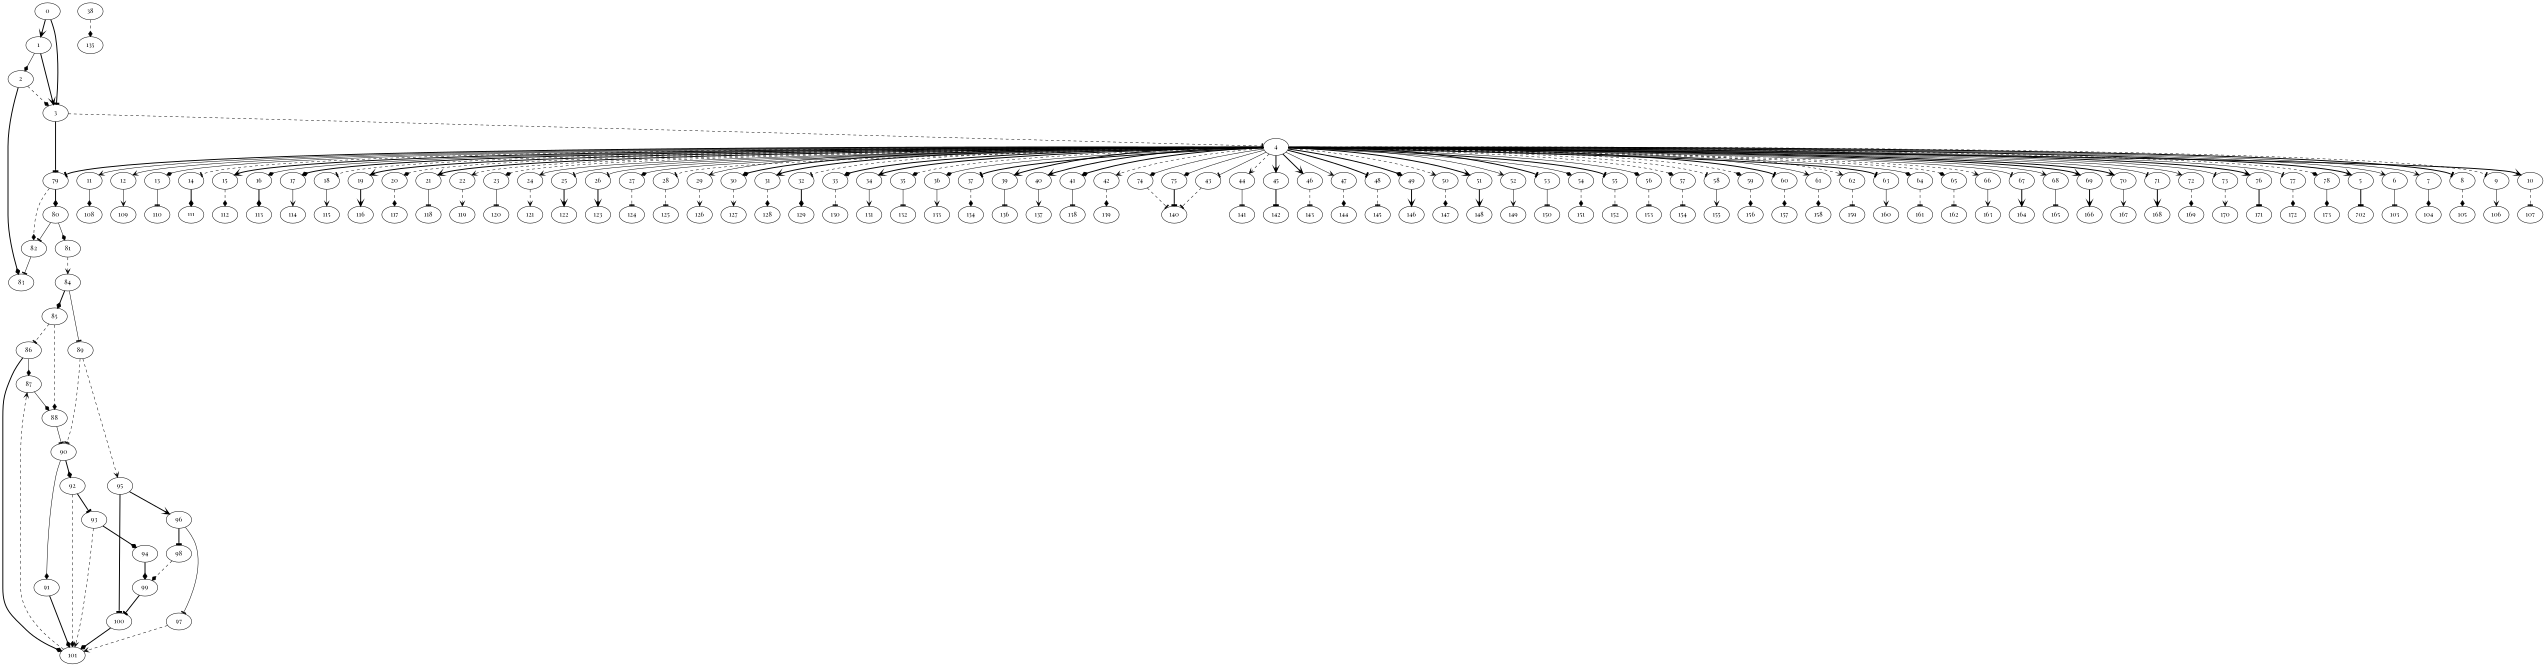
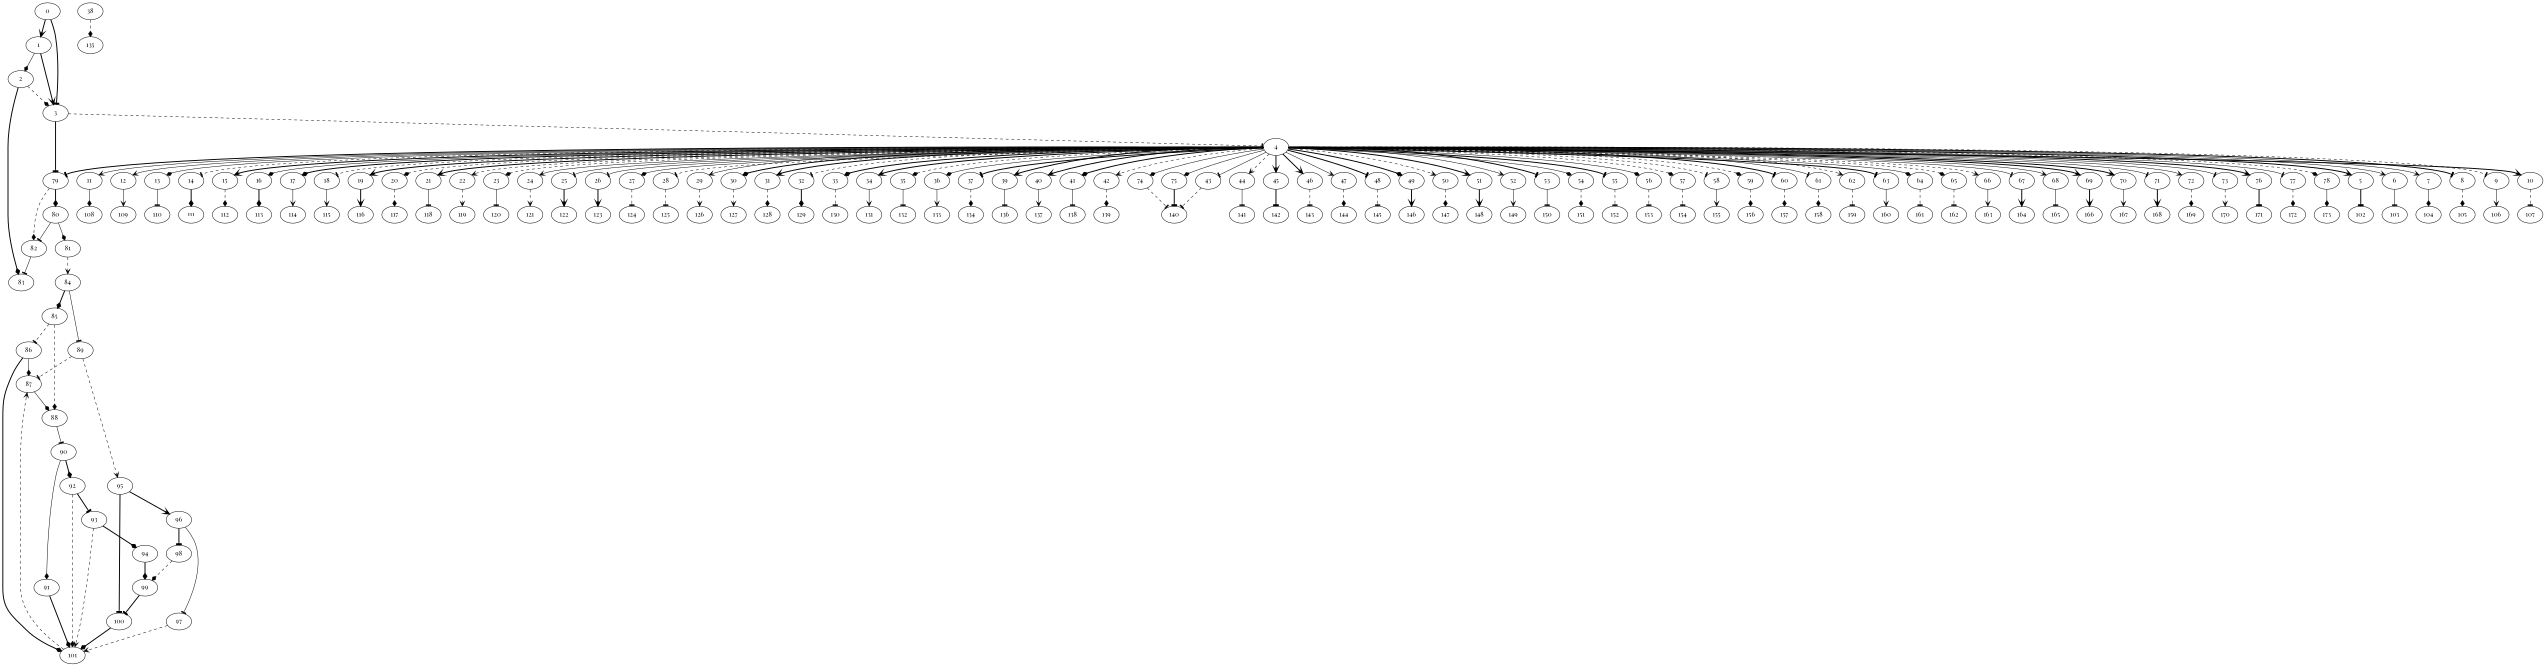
(1548, 151) -> (1548, 151)
(2361, 215) -> (2361, 215)
(76, 400) -> (58, 365)
